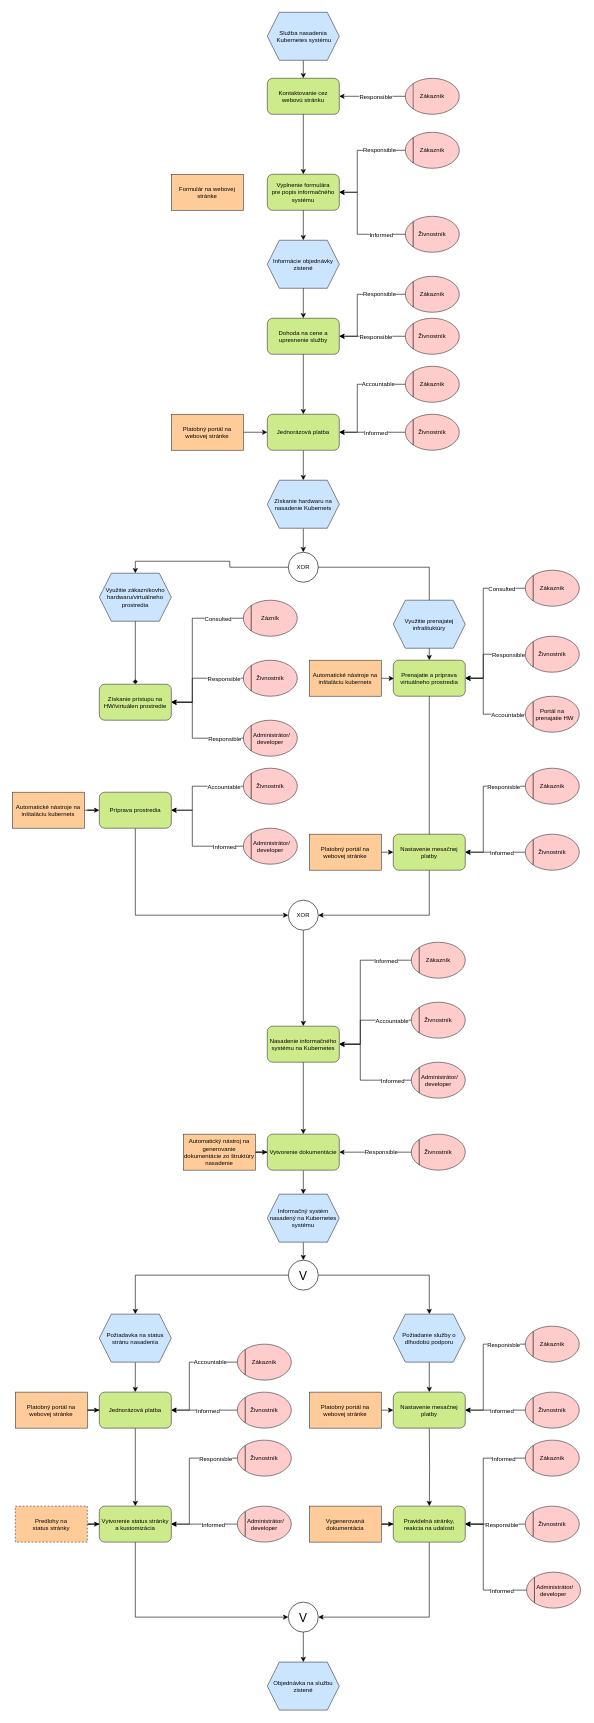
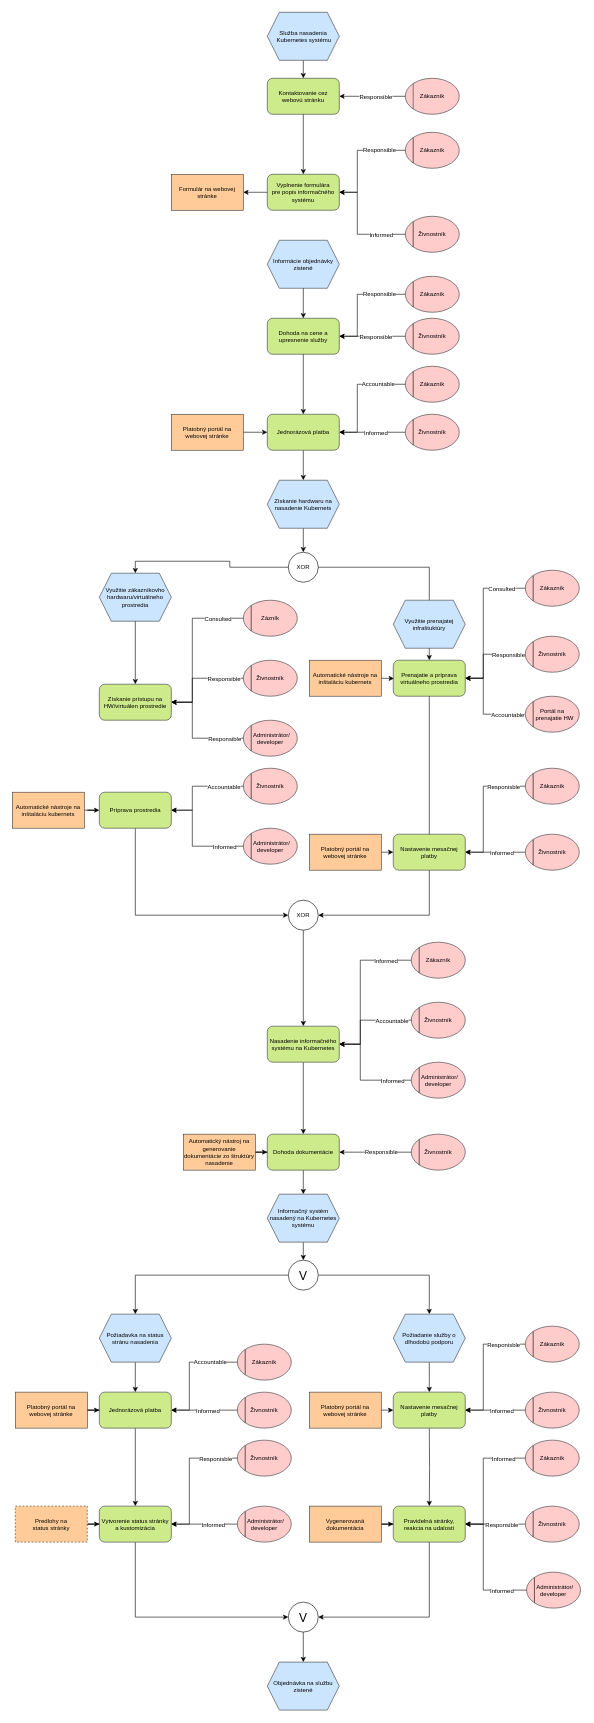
(303, 234) -> (248, 192)
(135, 678) -> (135, 678)
(303, 1152) -> (303, 1152)
